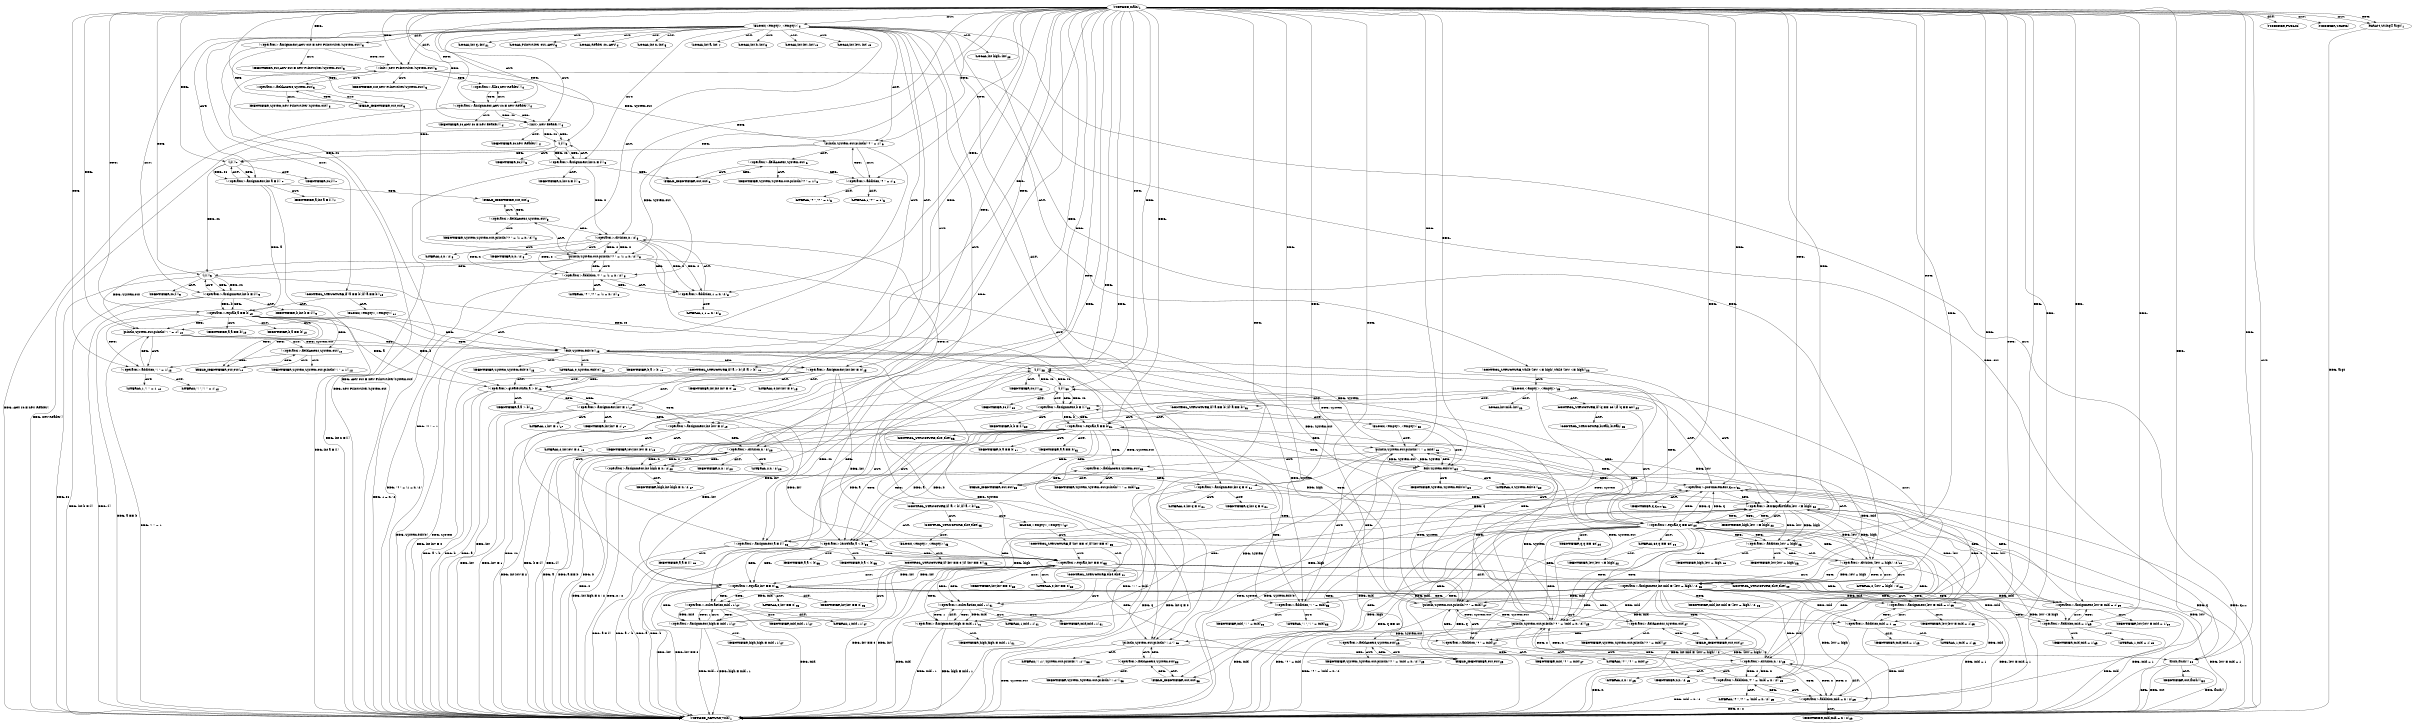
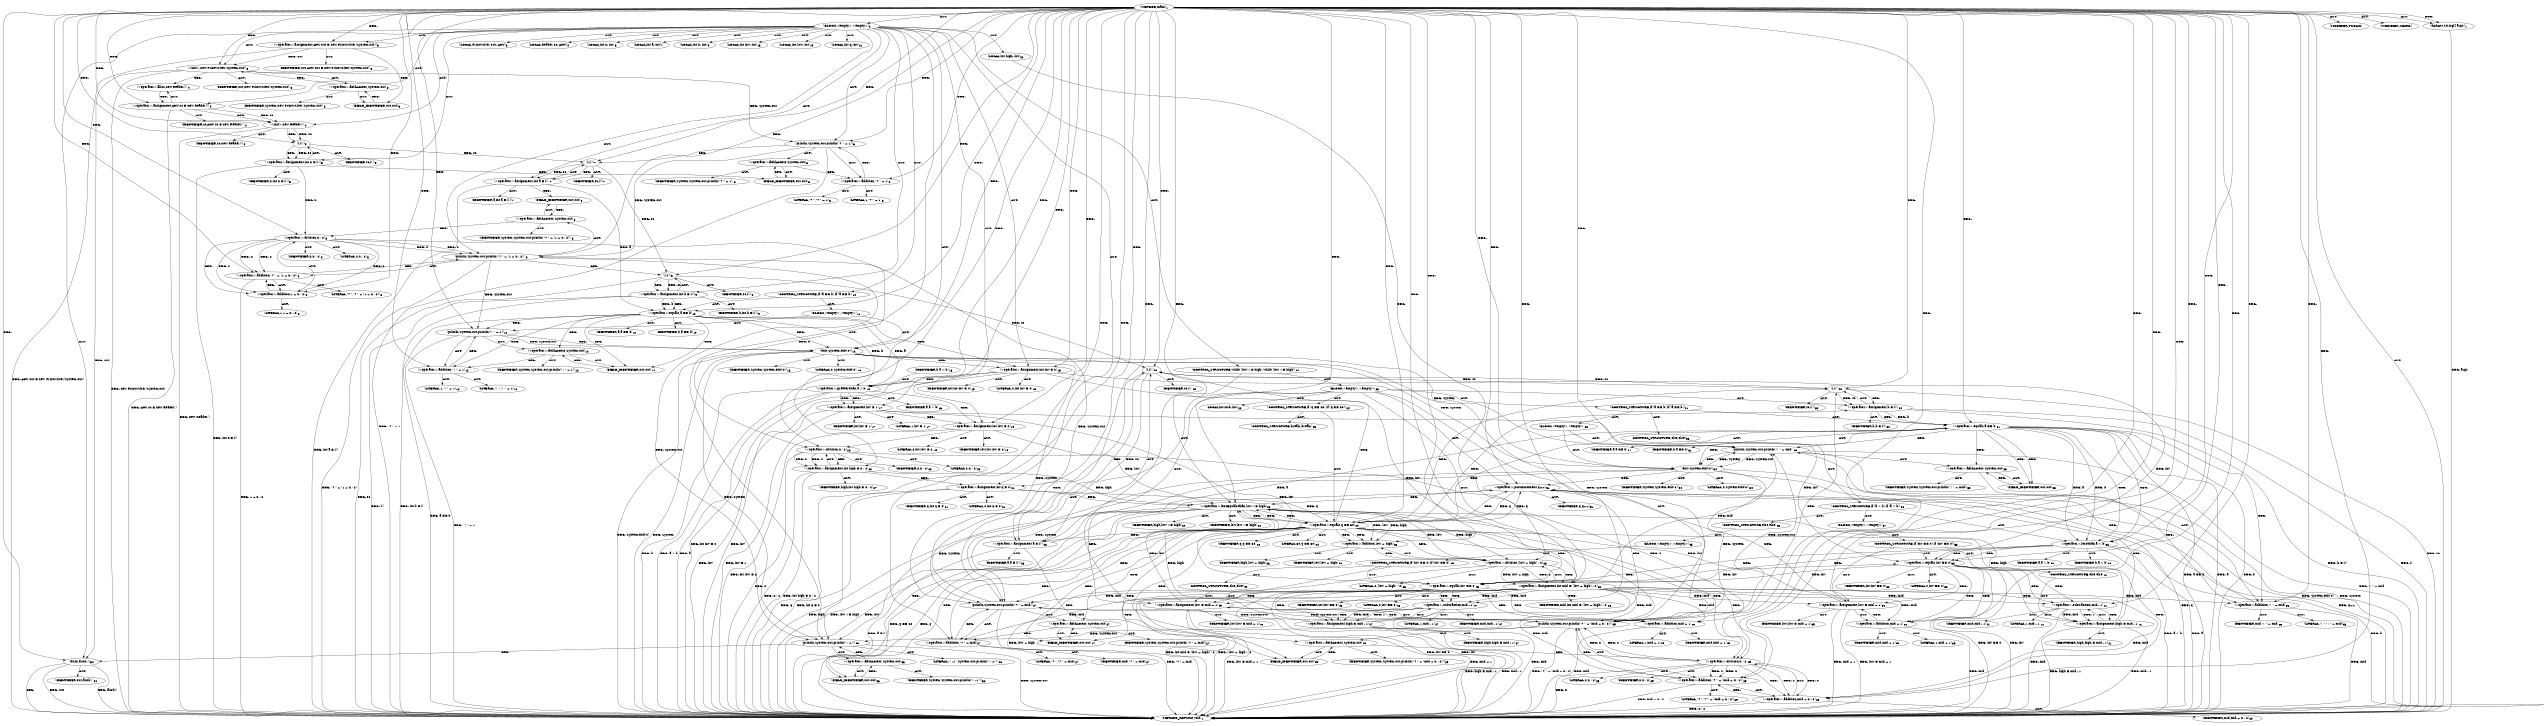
(725, 370) -> none
(594, 379) -> (931, 379)
(1625, 553) -> (1229, 515)
